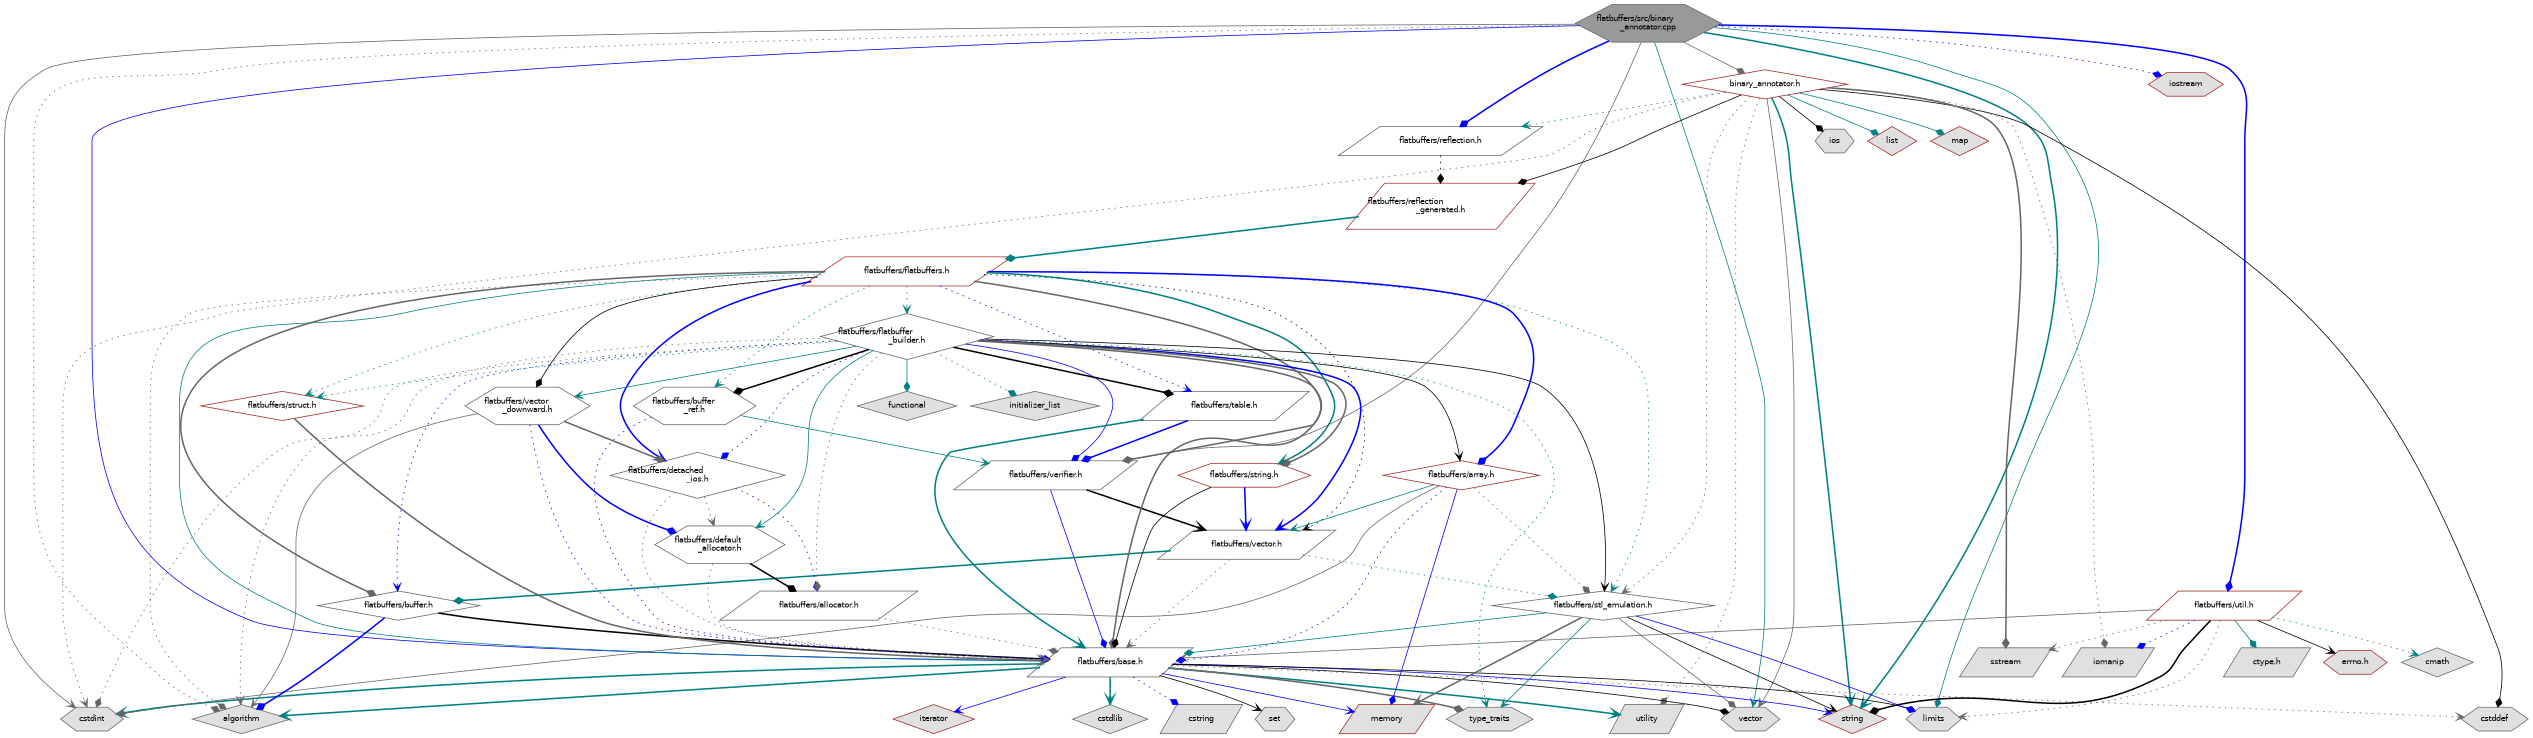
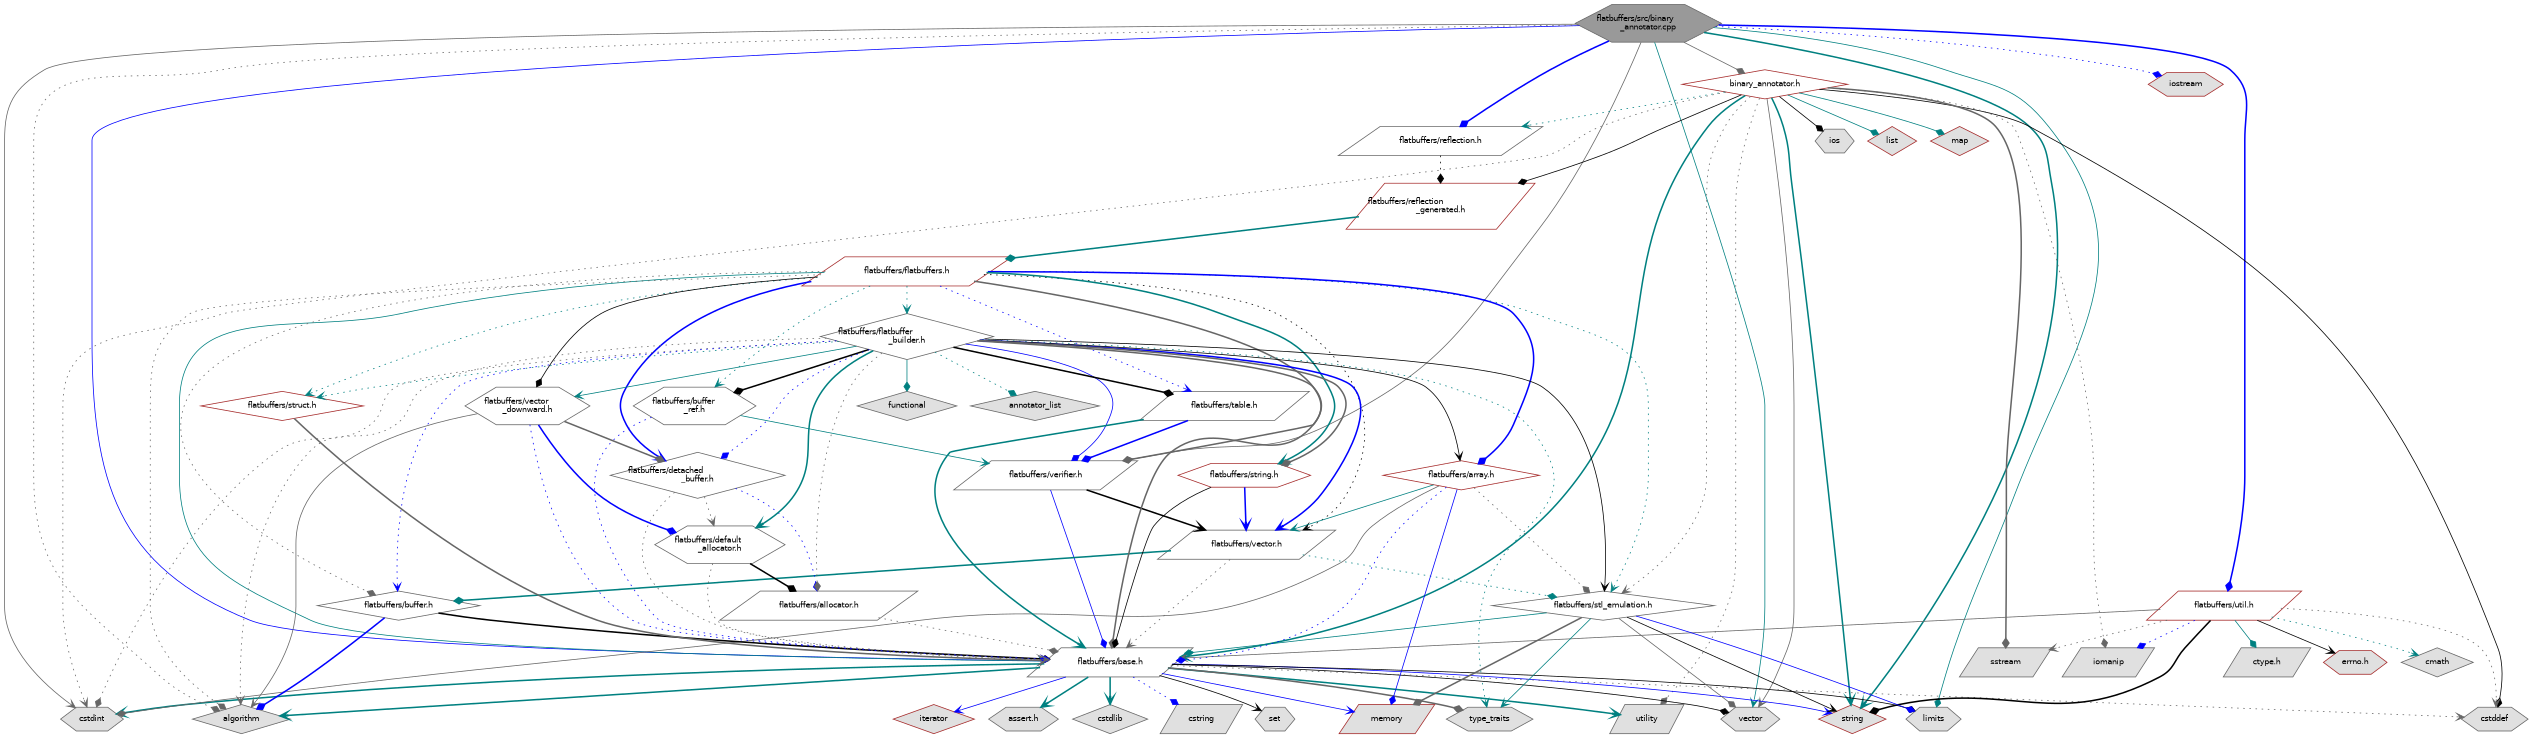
(351, 313) -> (351, 313)
(1035, 406) -> (1035, 406)
(809, 437) -> (809, 437)
(698, 475) -> (698, 475)
none -> (1573, 482)
(1502, 659) -> (1502, 659)
(2125, 697) -> (2410, 622)
none -> (1024, 719)
